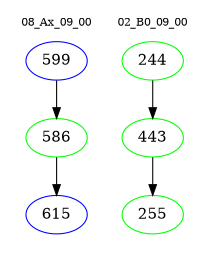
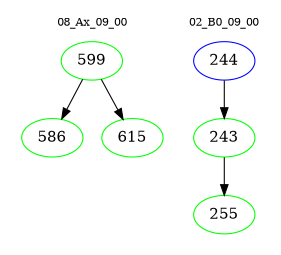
(57, 61) -> (92, 61)
(153, 61) -> (224, 61)
(153, 138) -> (224, 138)
(57, 171) -> (110, 95)
(57, 215) -> (132, 138)
